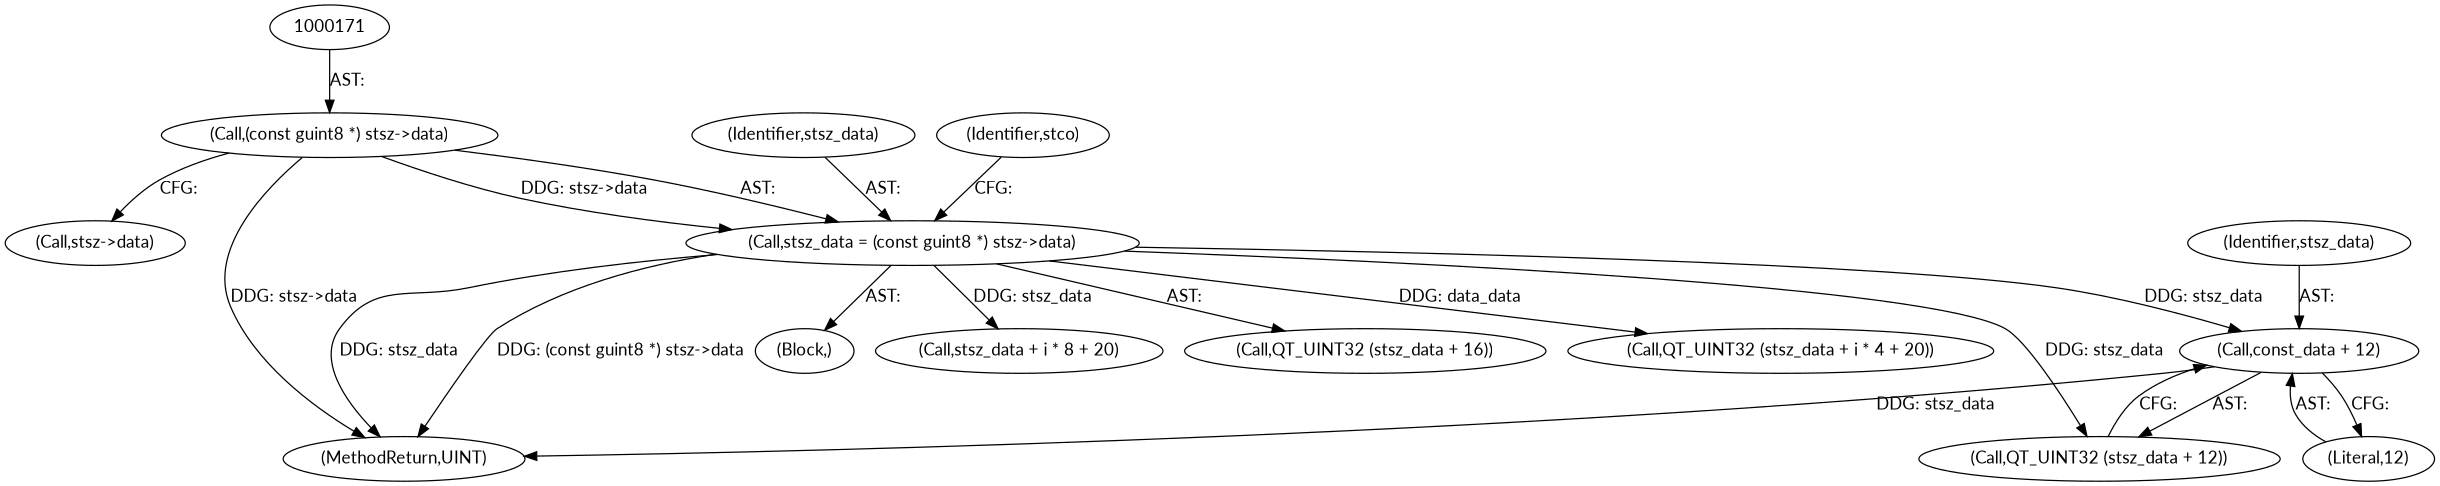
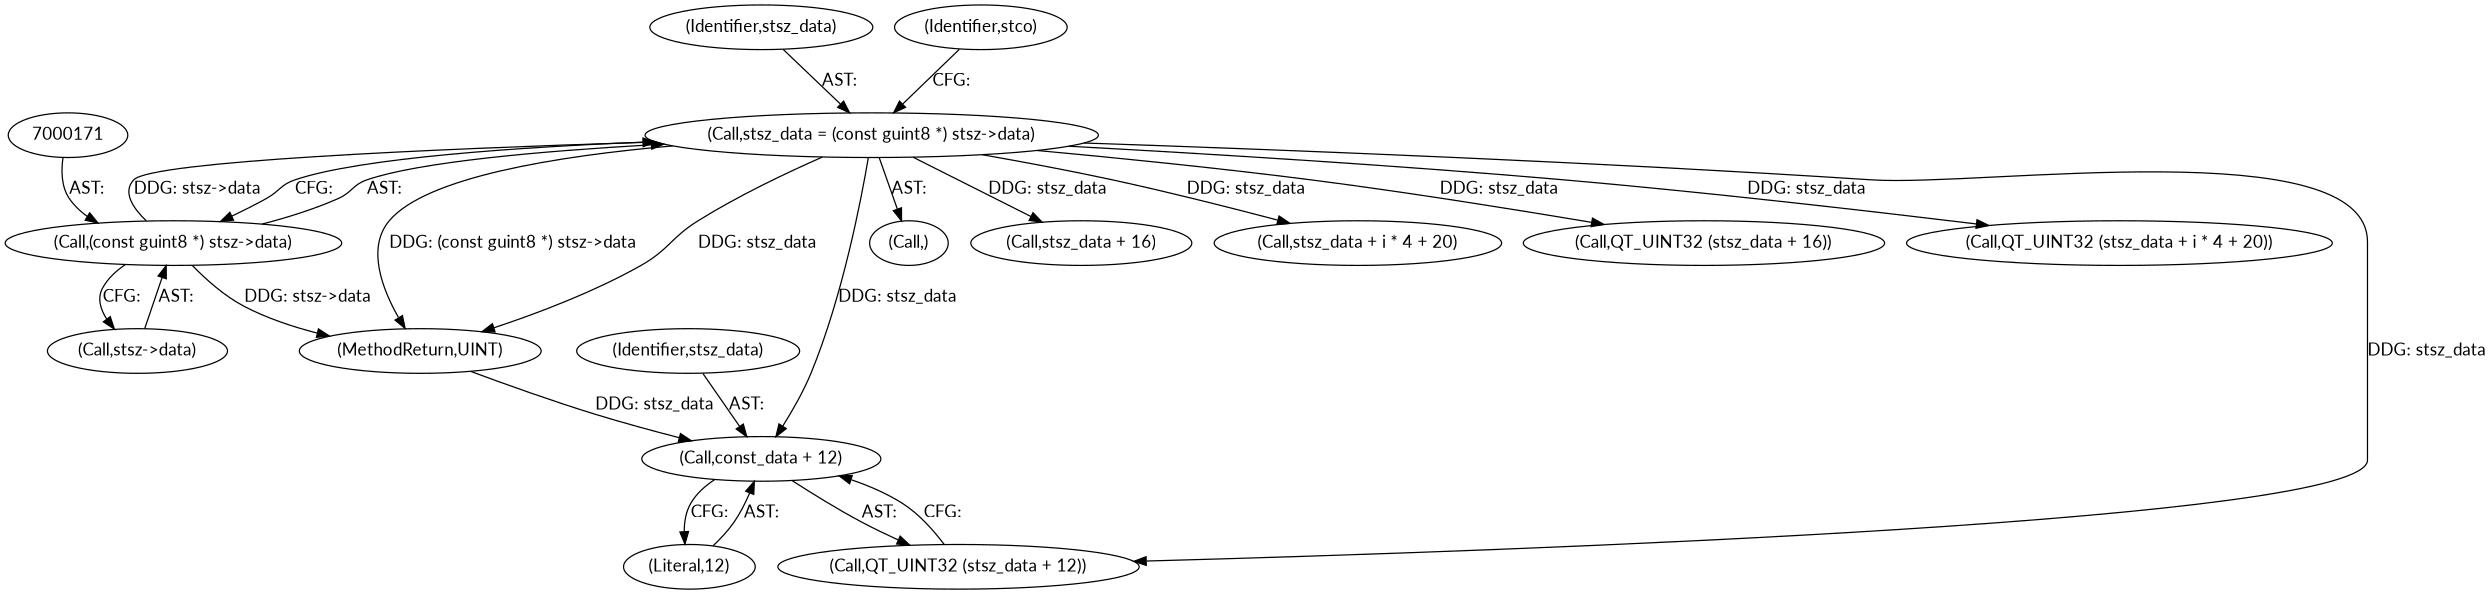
(330, 27) -> (68, 135)
none -> (394, 161)
none -> (1081, 243)
(1187, 297) -> (1499, 189)
(1460, 297) -> (1807, 189)
none -> (153, 303)
(805, 351) -> (909, 243)
(1019, 351) -> (1358, 243)
(1377, 429) -> (574, 408)
